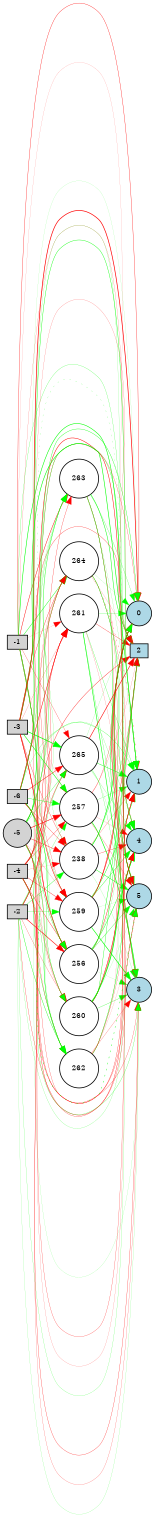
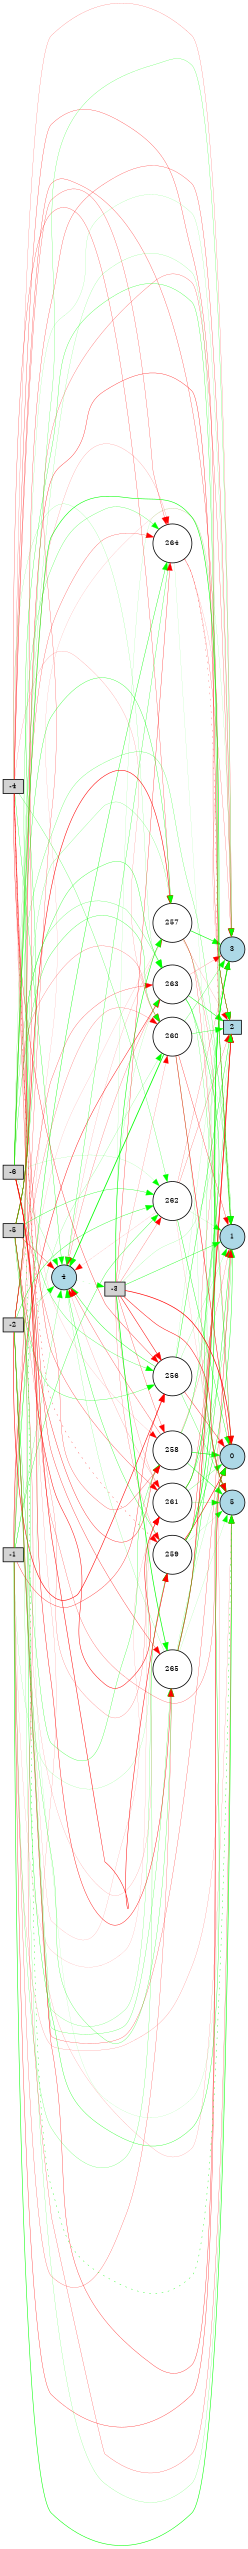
(45, 359) -> (91, 301)
(98, 397) -> (87, 1283)
(119, 725) -> none
(17, 833) -> (13, 1231)
(79, 860) -> (172, 1450)
(42, 887) -> (29, 1183)
(88, 1113) -> (41, 1060)
none -> (107, 2321)
